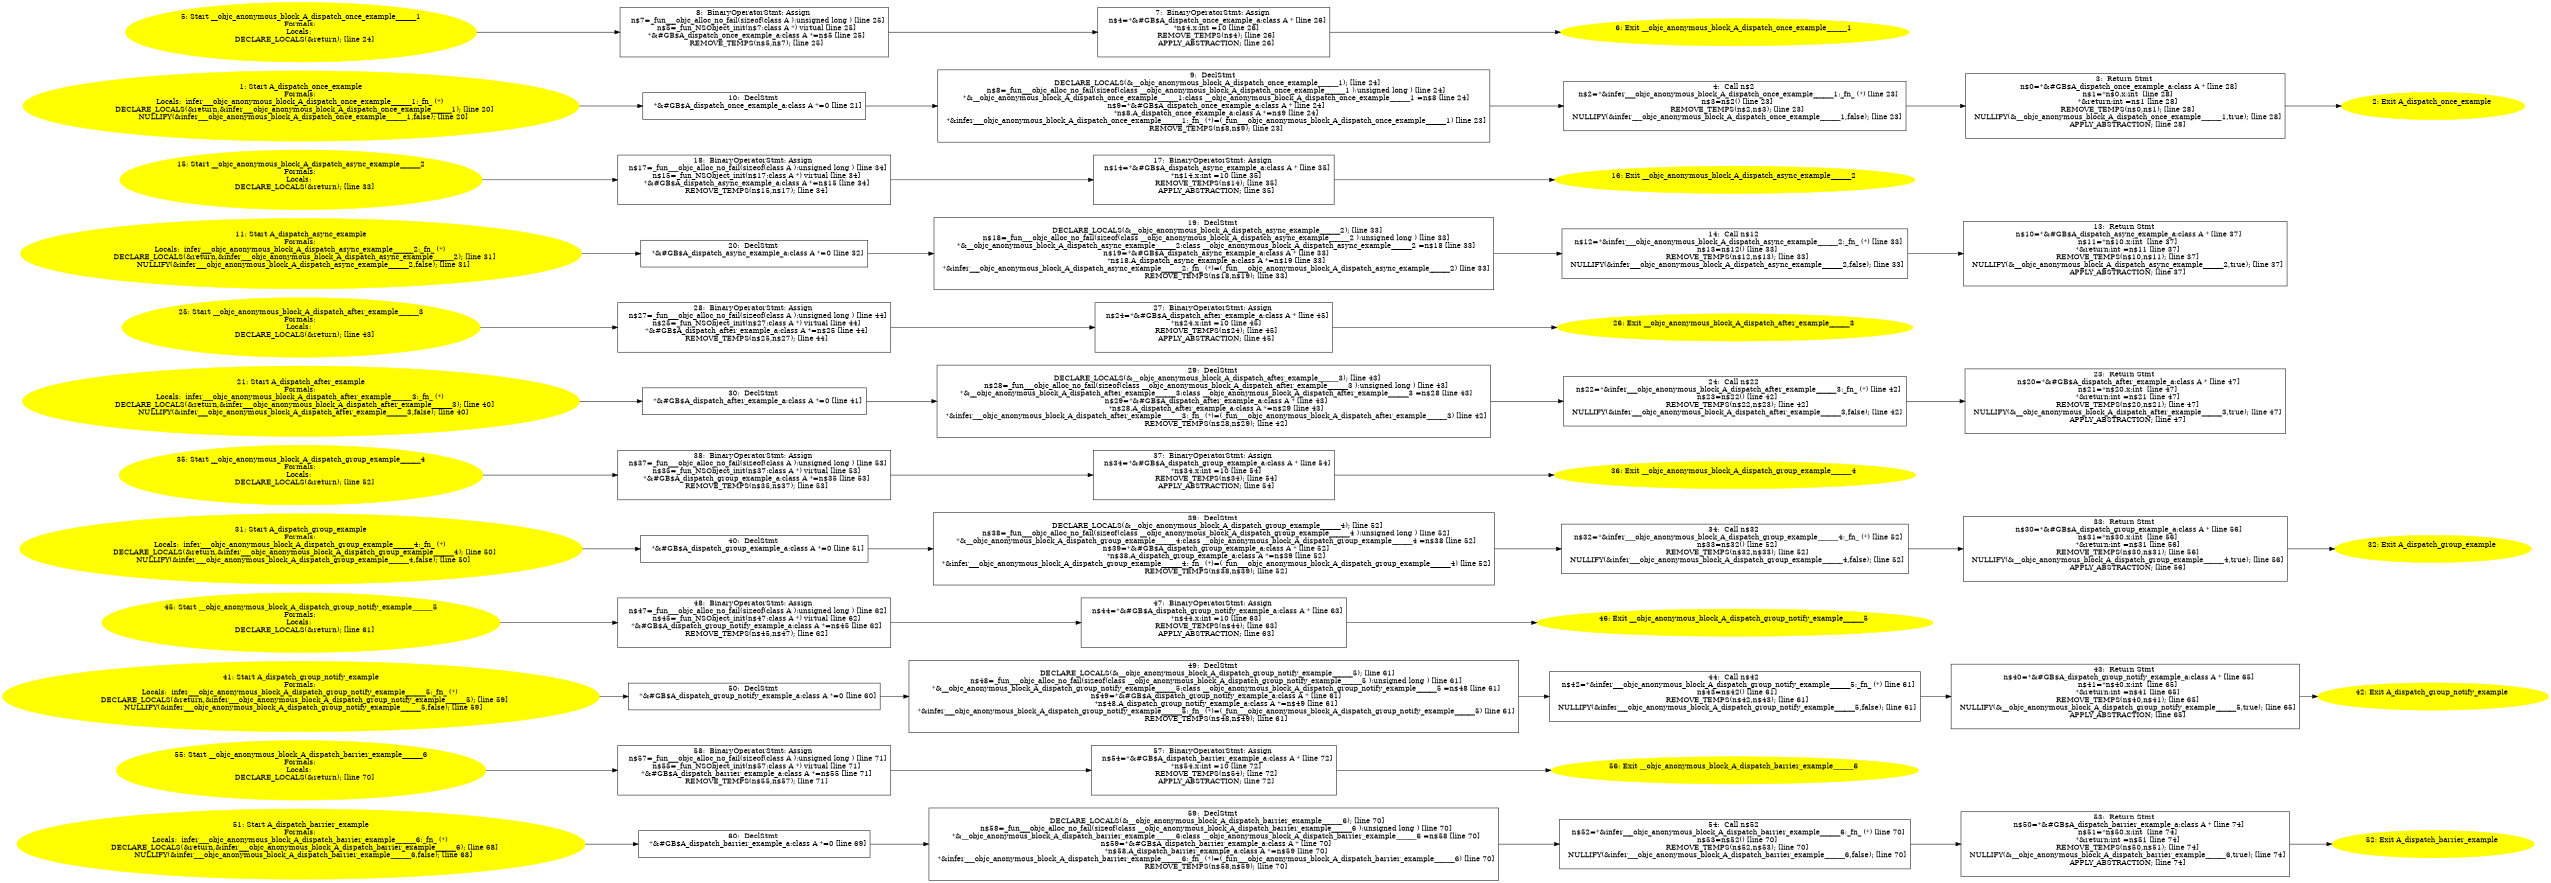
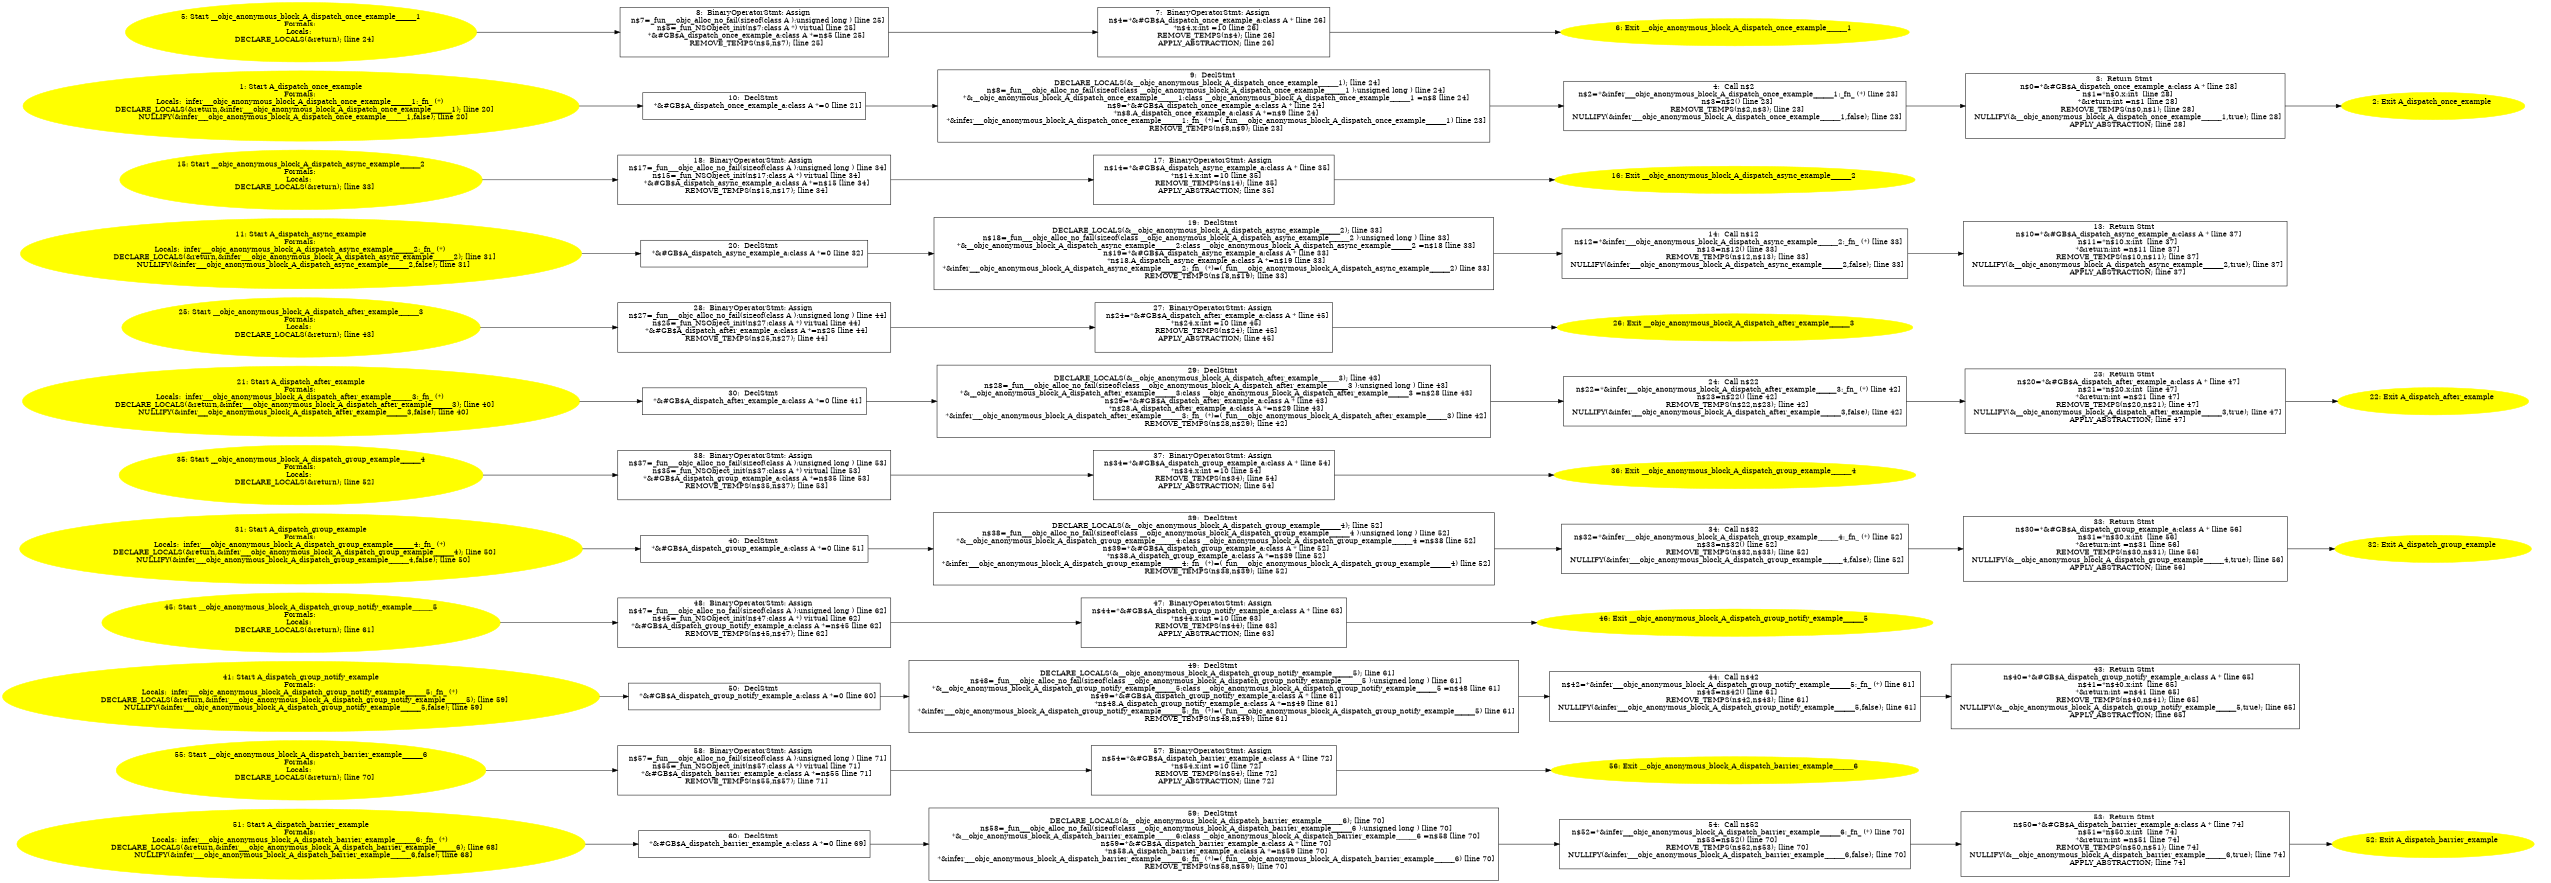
none -> (2433, 401)
(2433, 697) -> none
